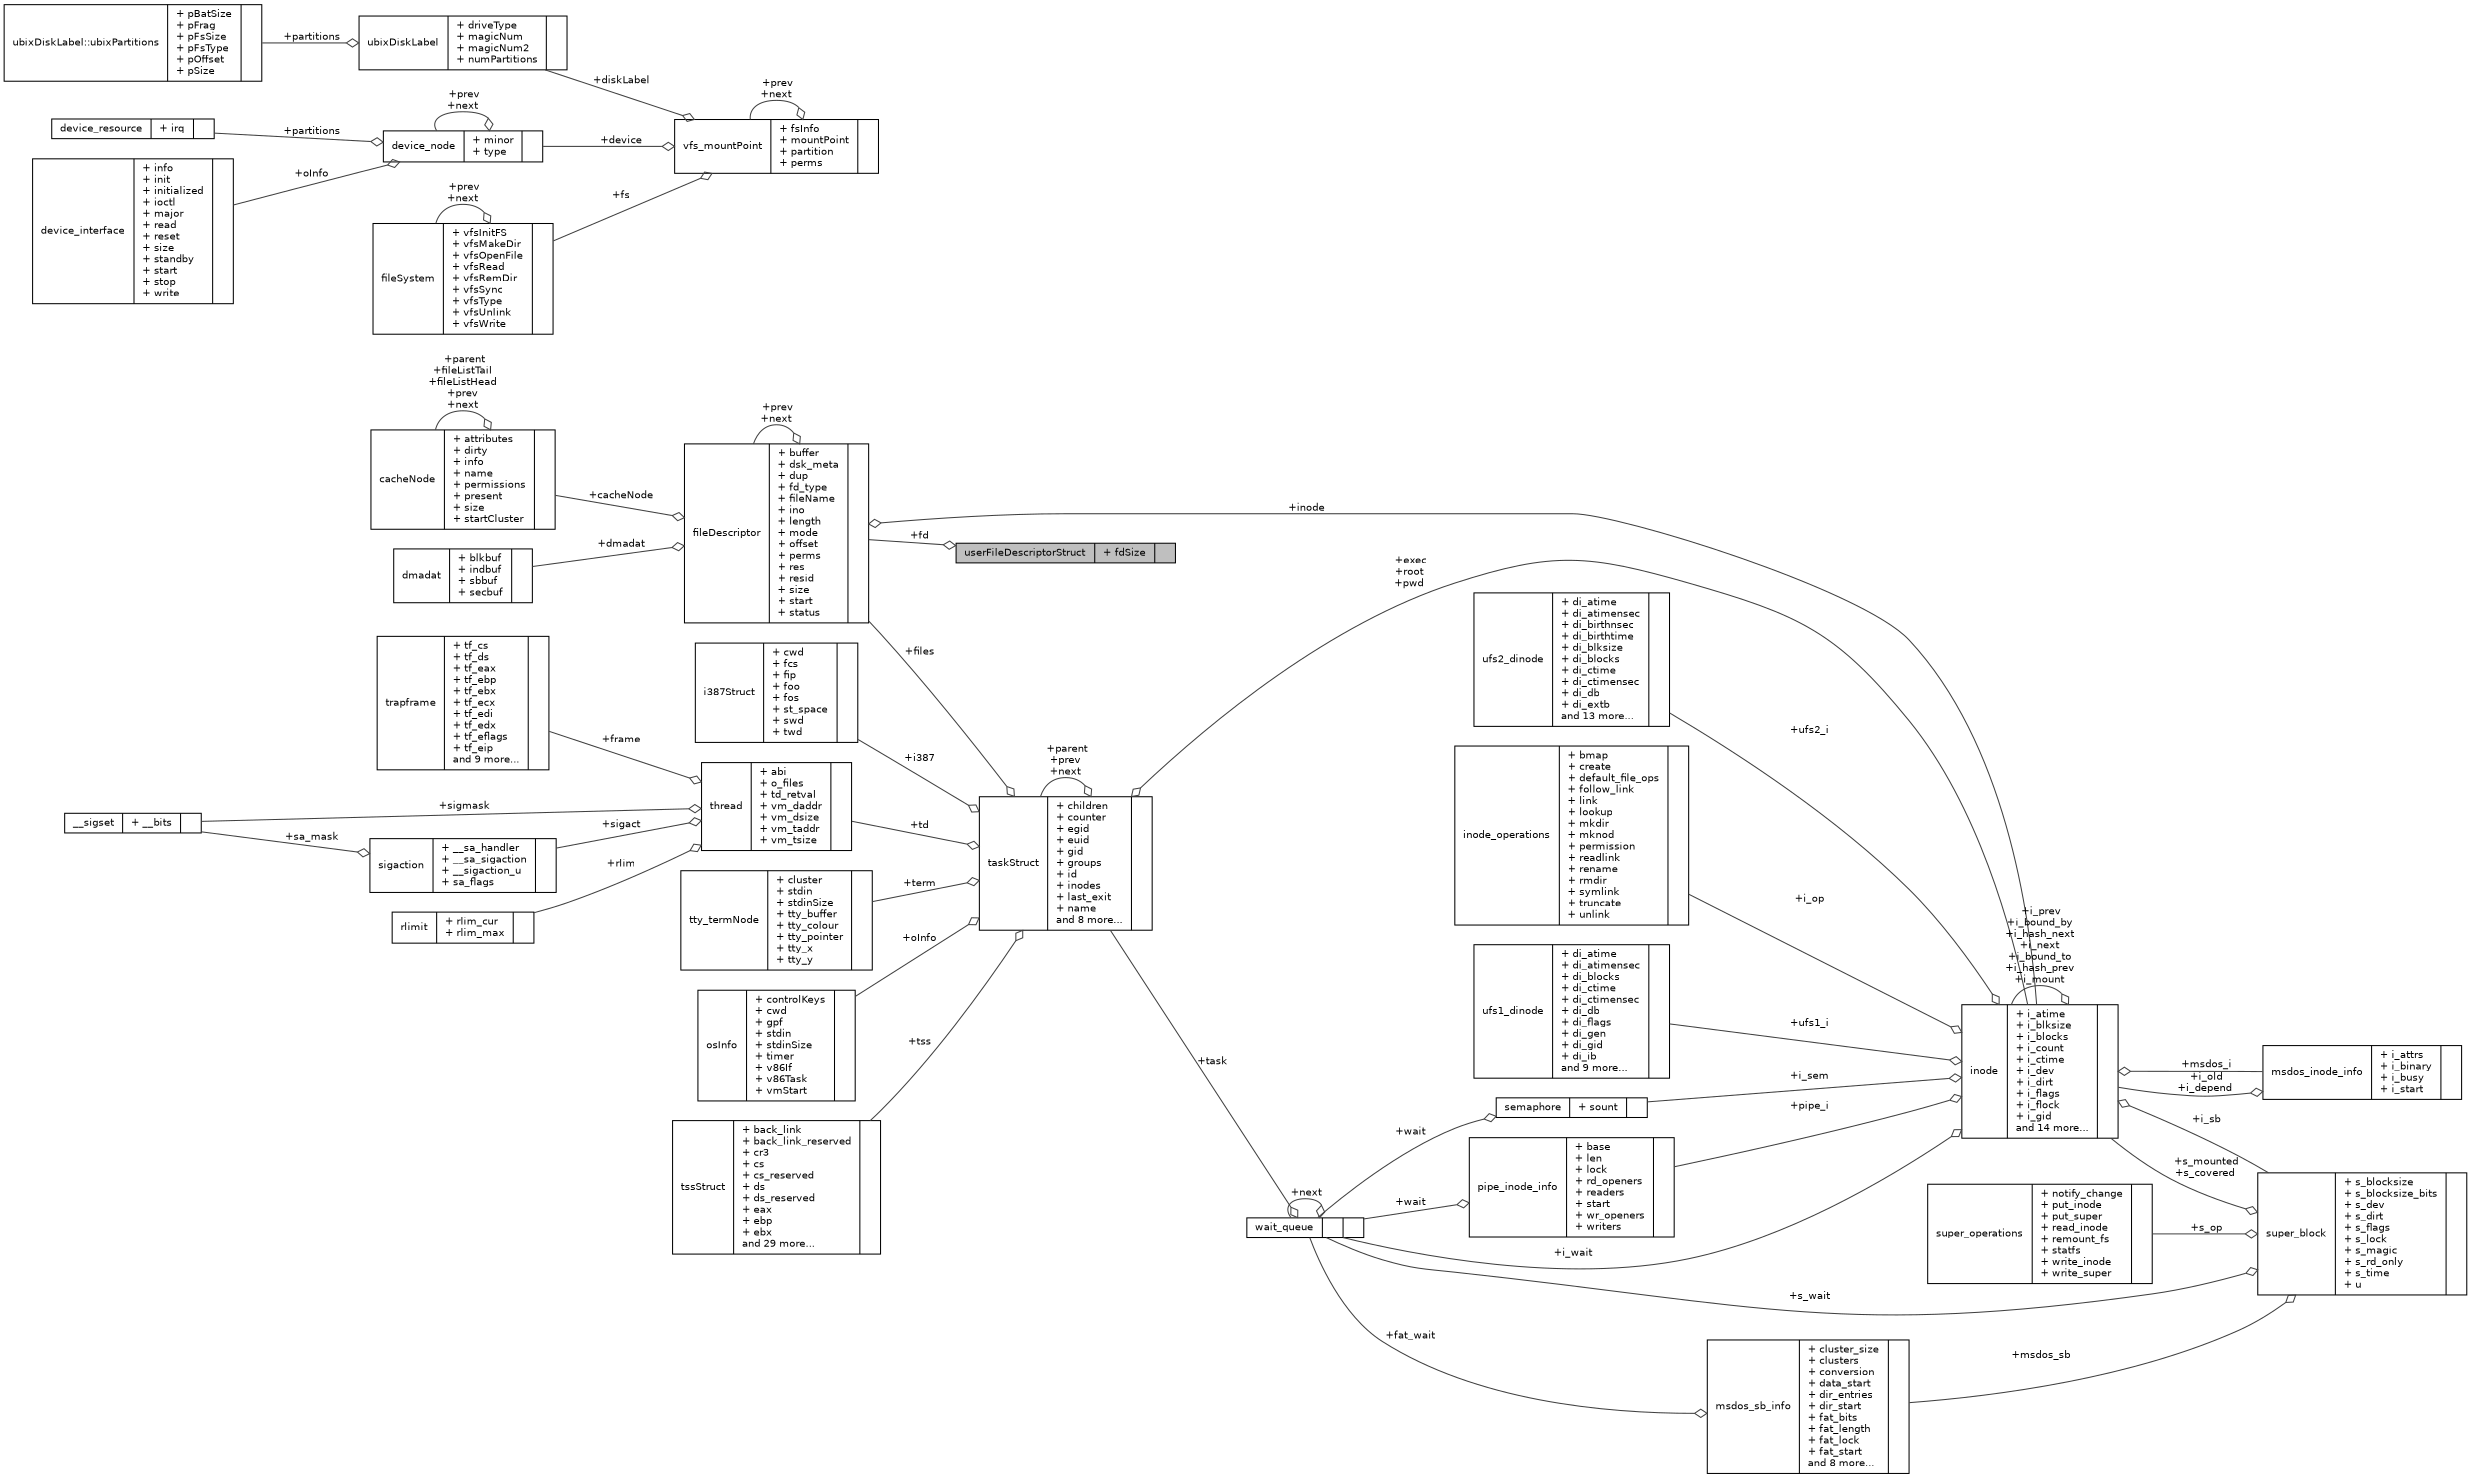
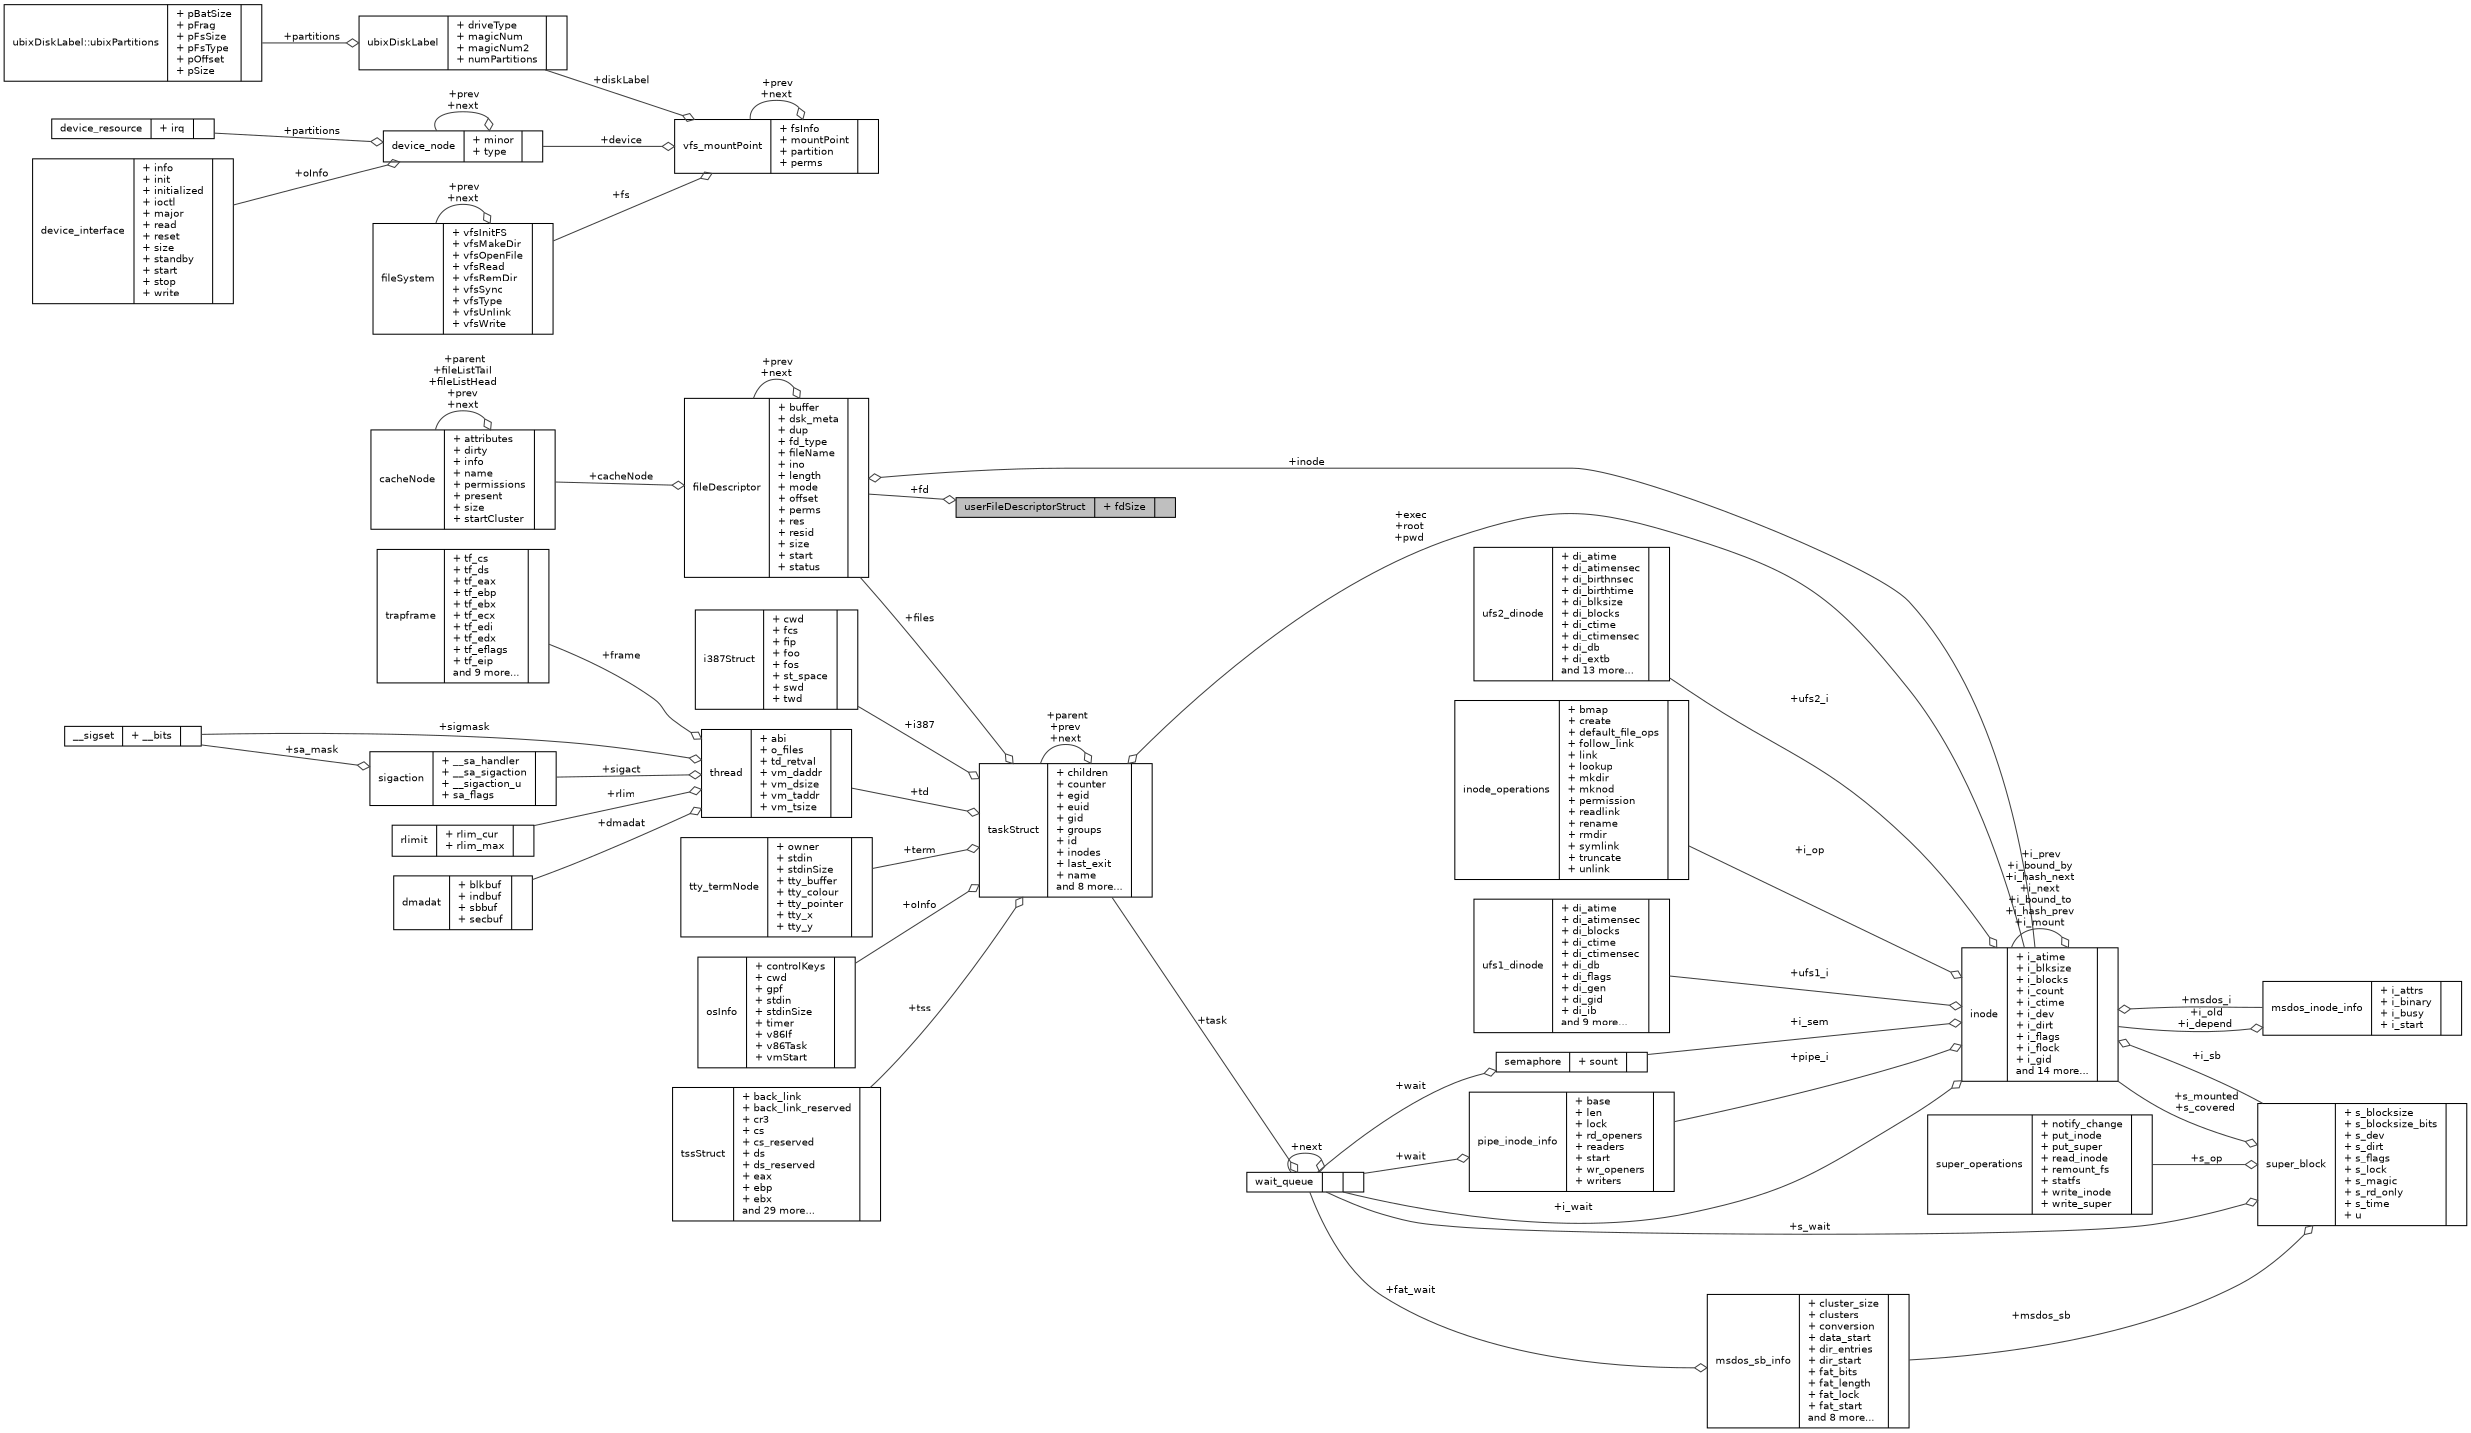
(602, 557) -> (612, 848)
(799, 880) -> (798, 847)
